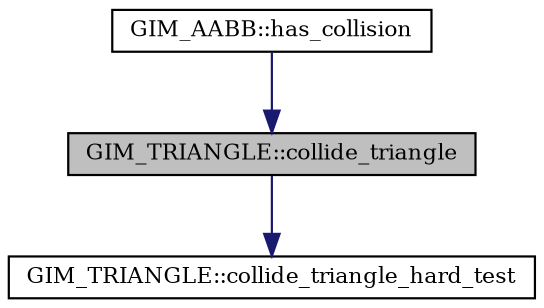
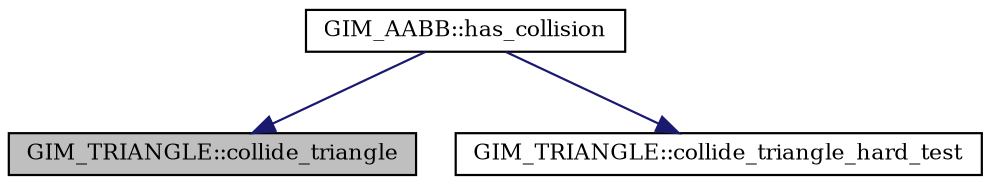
(272, 205) -> (582, 88)
